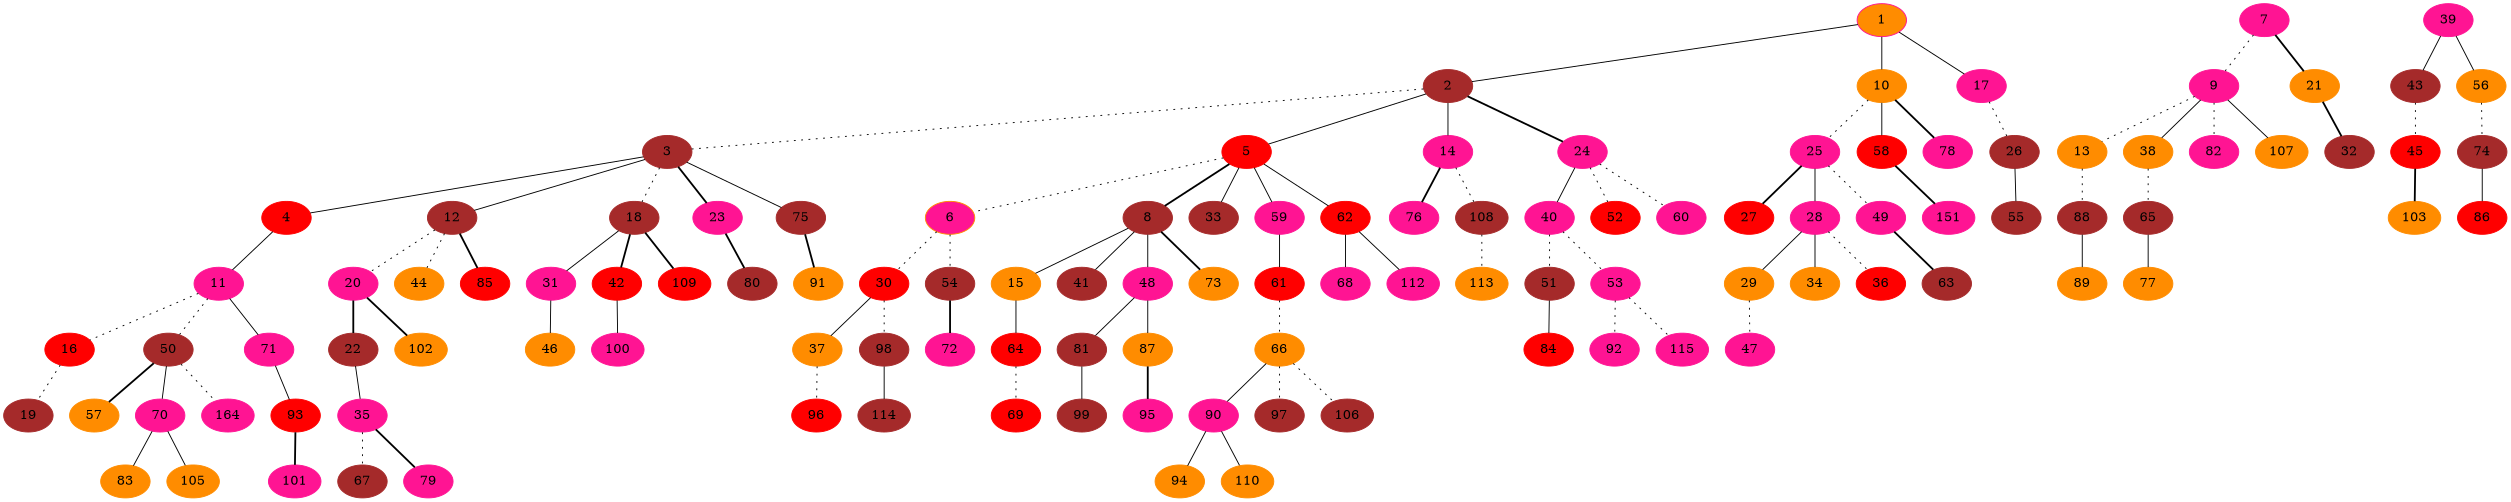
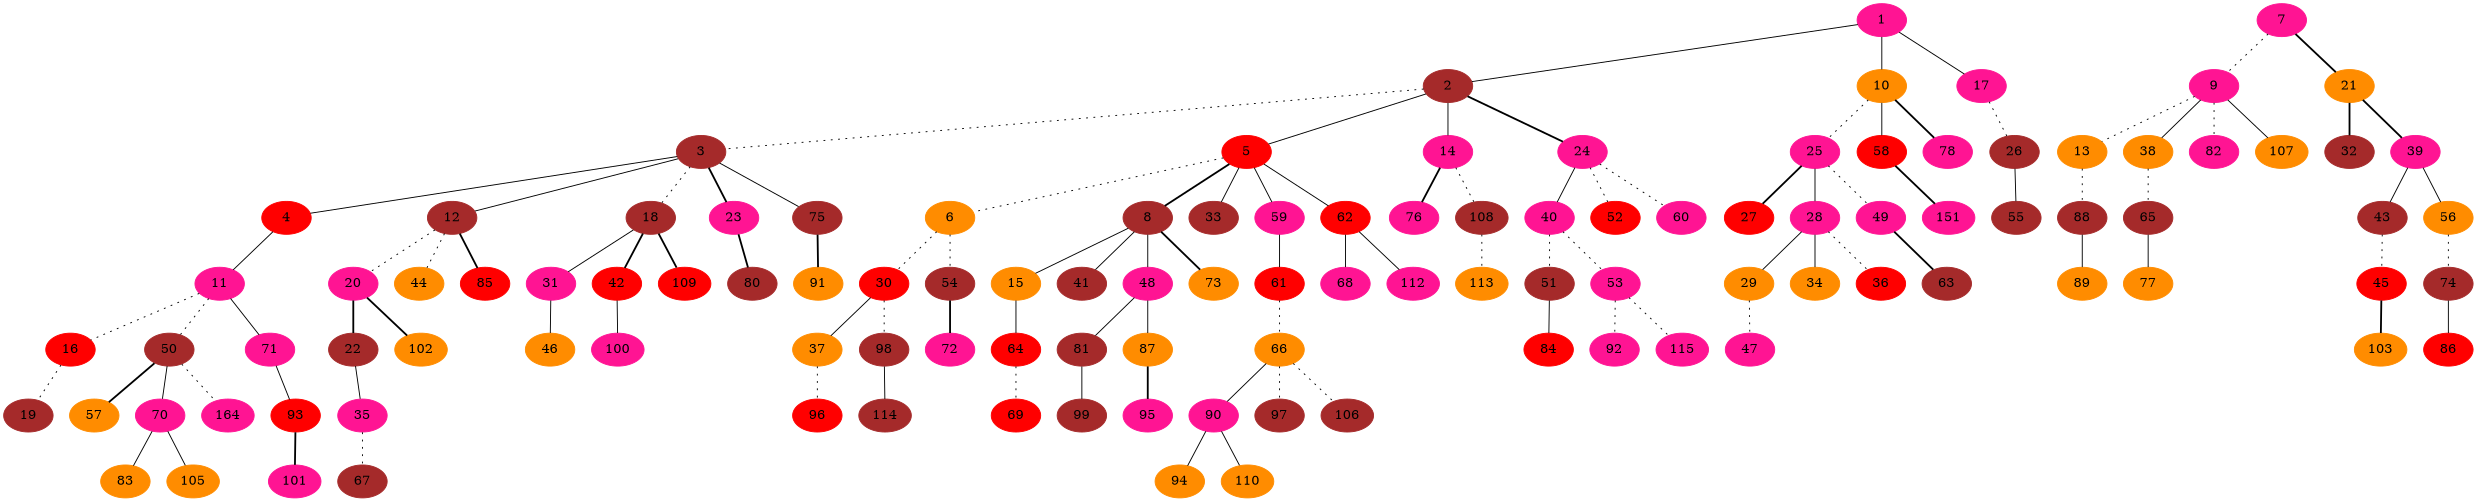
(1882, 20) -> (1882, 20)
none -> (2382, 119)
(950, 218) -> (950, 218)
(428, 481) -> none
